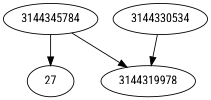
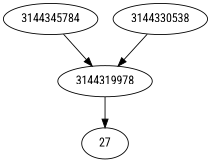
(160, 19) -> (160, 19)
(51, 46) -> (105, 108)
